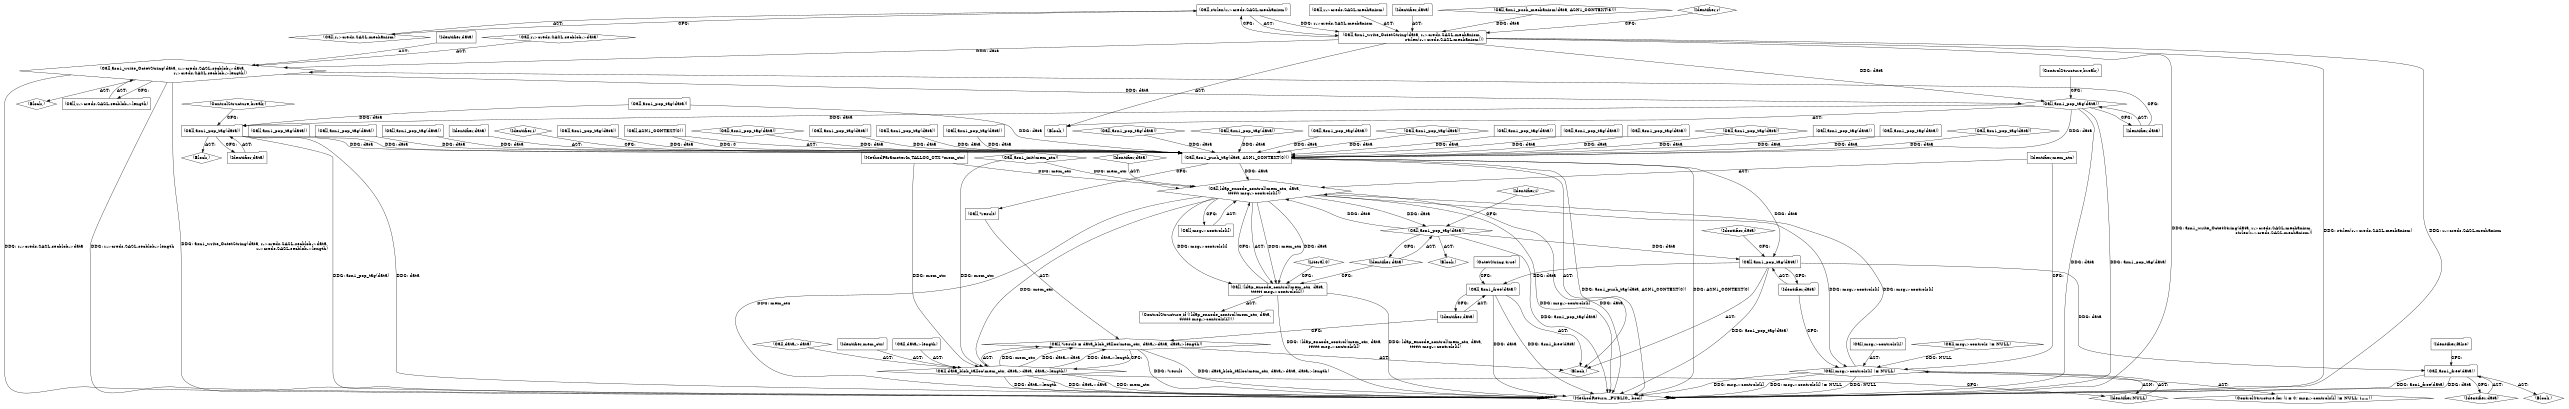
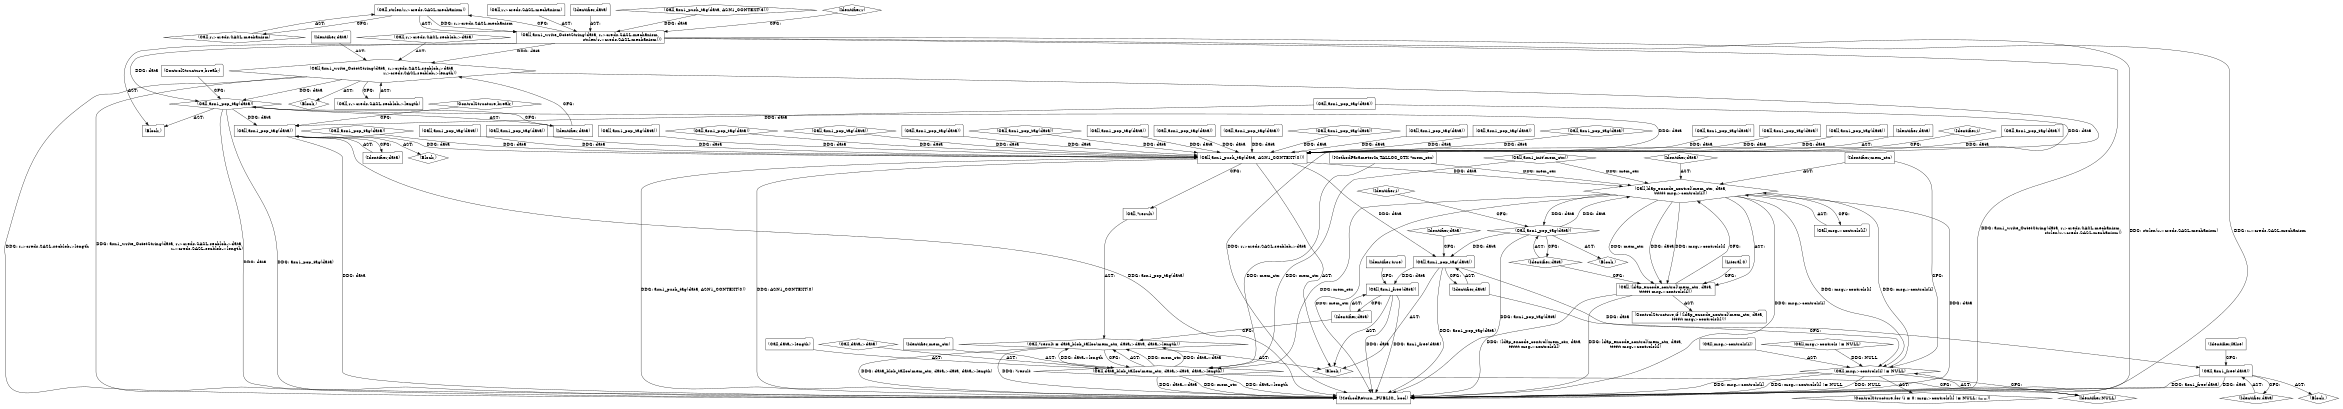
(1555, 10) -> (716, 10)
(655, 131) -> none
(1319, 262) -> (1736, 262)
(1497, 262) -> (1386, 262)
(2149, 385) -> (2017, 385)
(1608, 398) -> (1374, 398)
